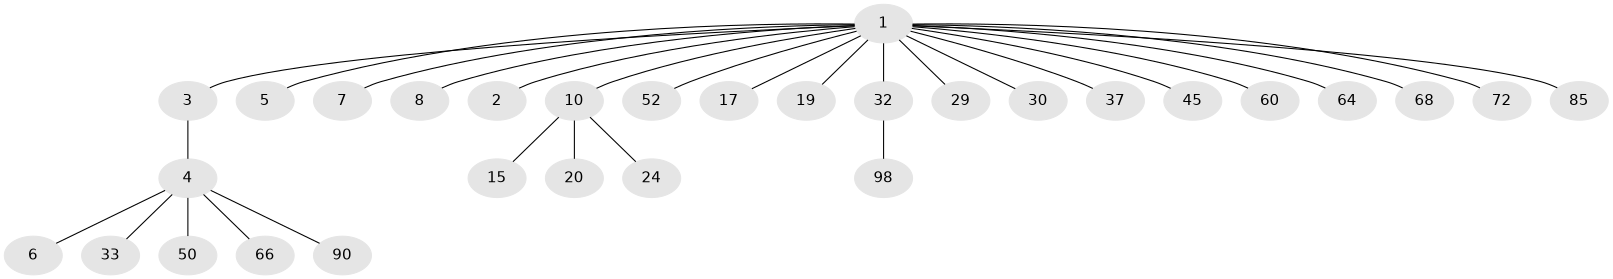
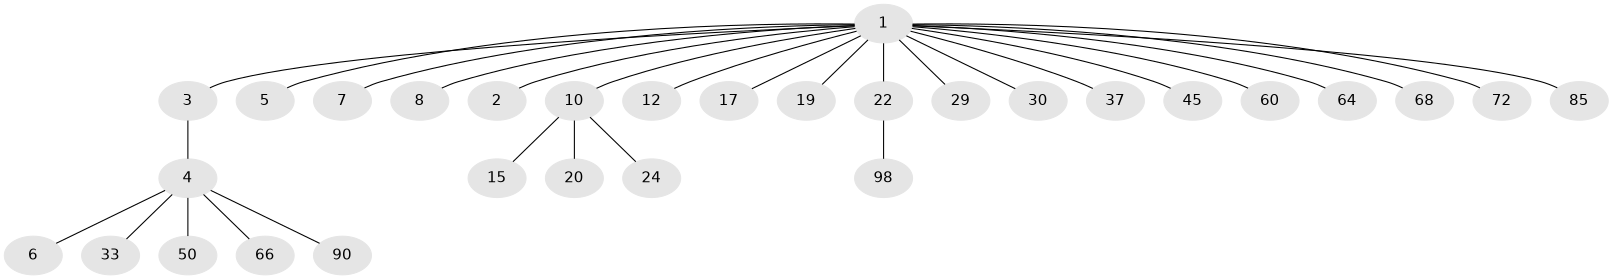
(652, 101) -> (652, 101)
(884, 101) -> (884, 101)
